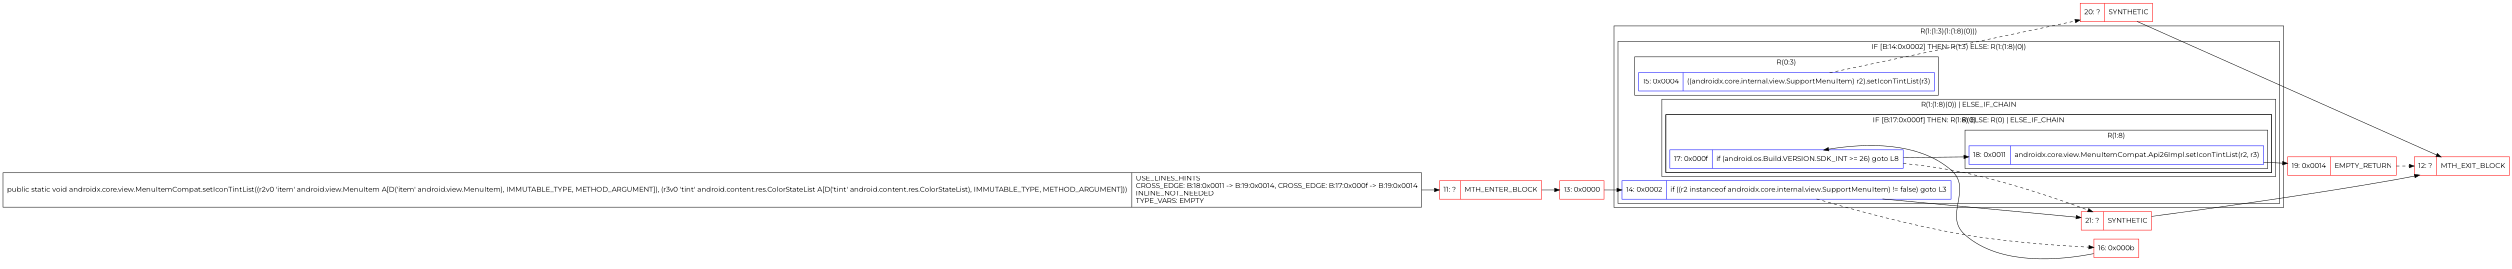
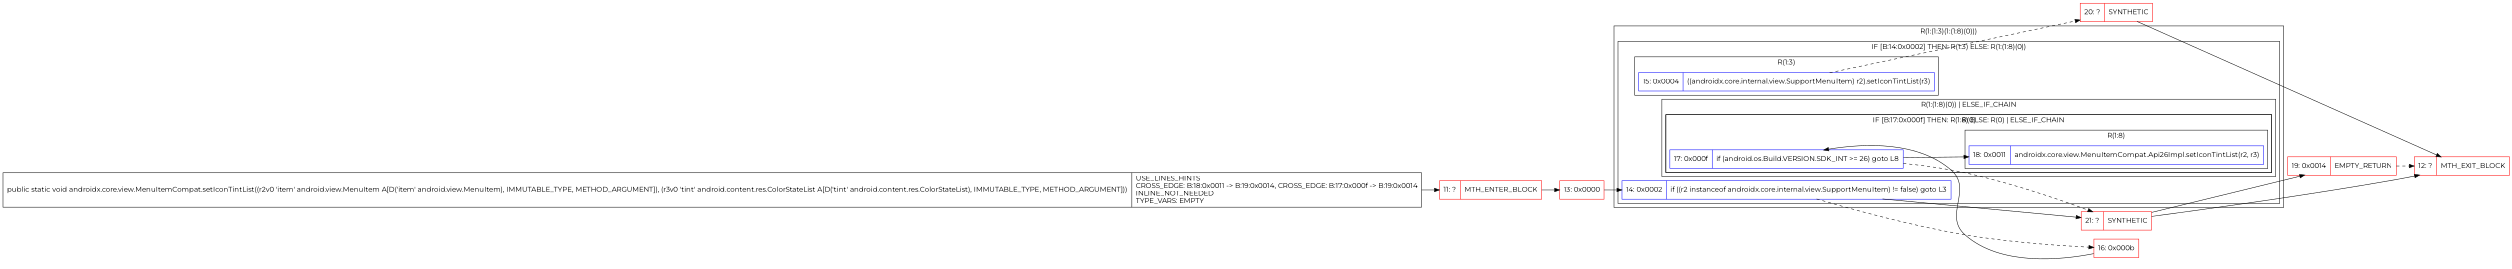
(1787, 63) -> (1787, 63)
(2273, 163) -> (2226, 194)
